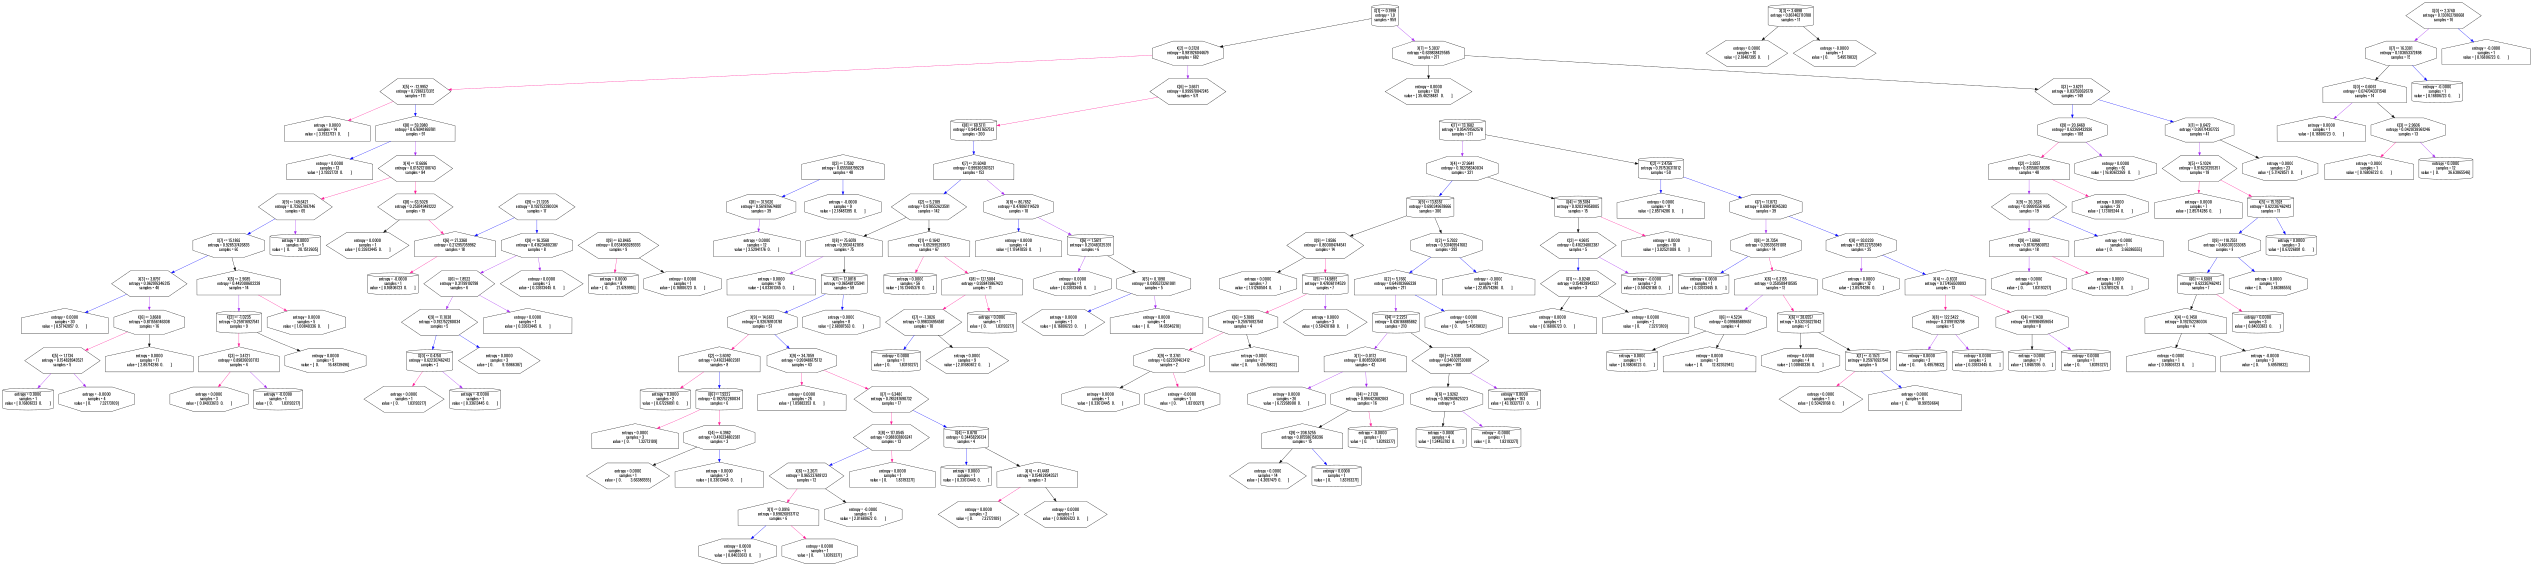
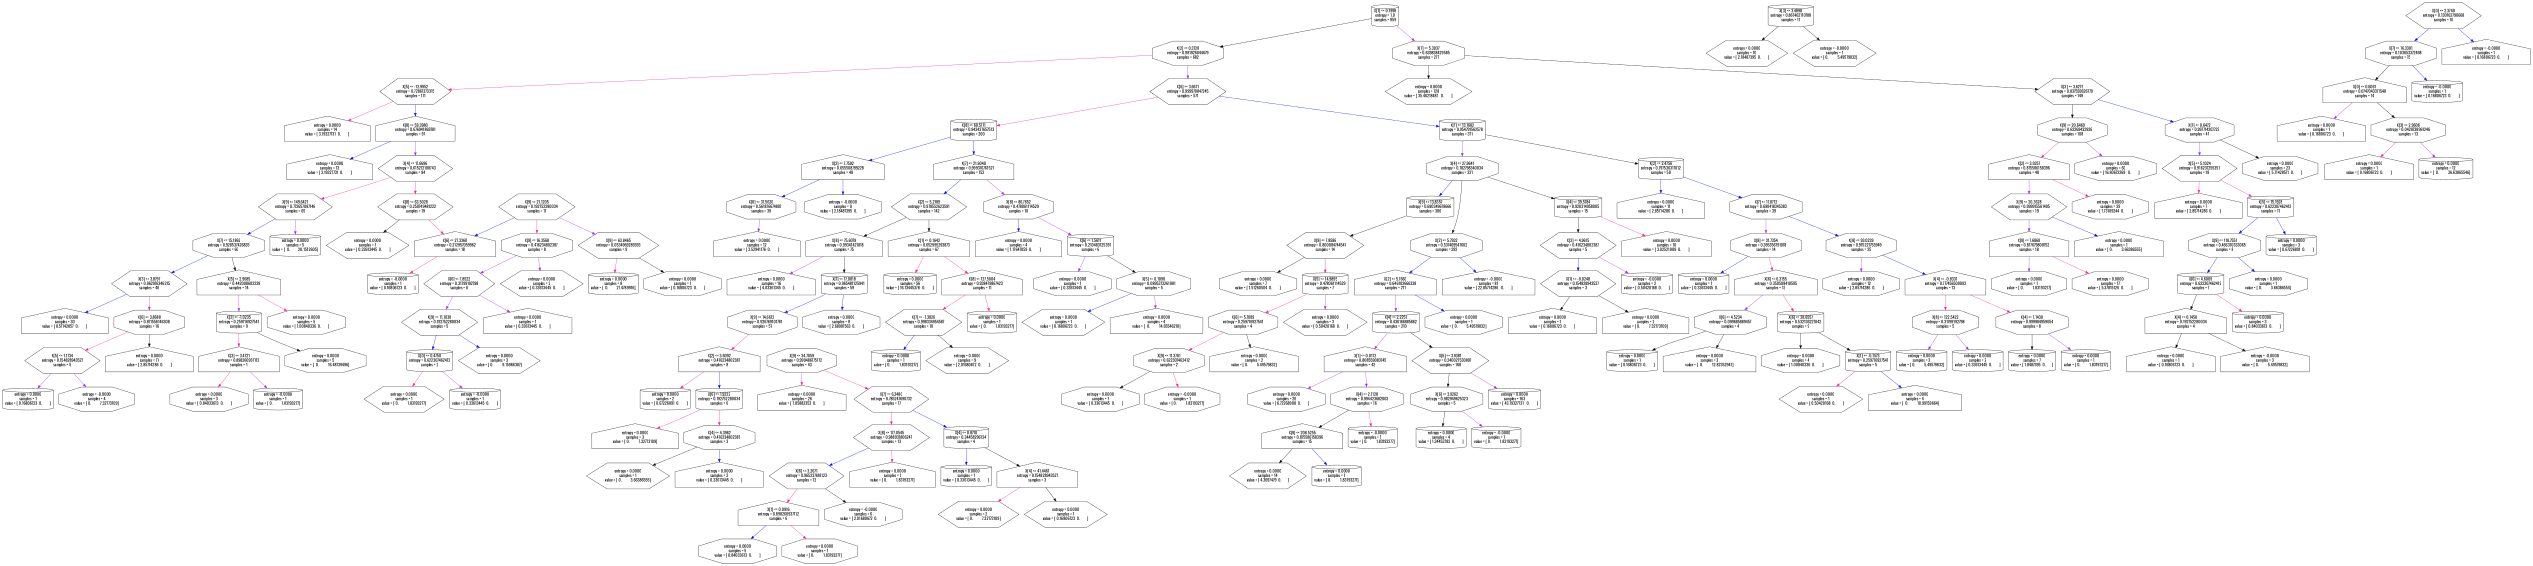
(2423, 34) -> (2423, 34)
(2072, 110) -> (2072, 110)
none -> (1328, 111)
none -> (911, 148)
(974, 168) -> (974, 168)
(1438, 224) -> (1460, 206)
(537, 225) -> (537, 225)
none -> (576, 225)
(781, 340) -> none
(239, 361) -> (239, 361)
(1447, 399) -> (1447, 399)
